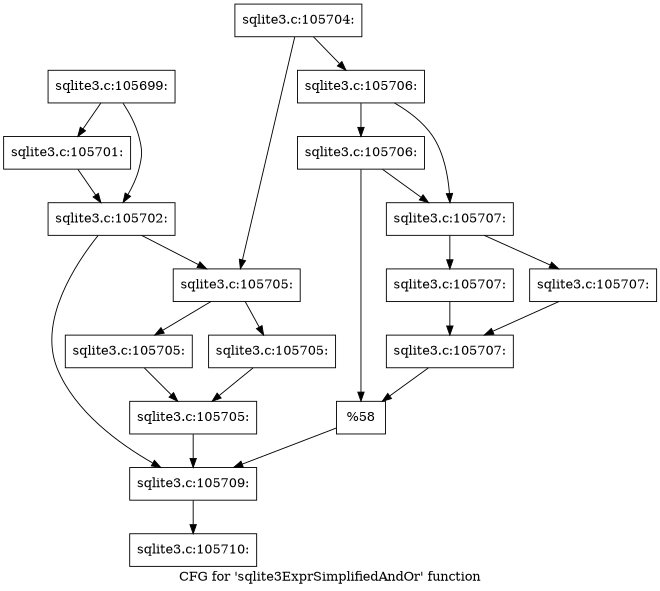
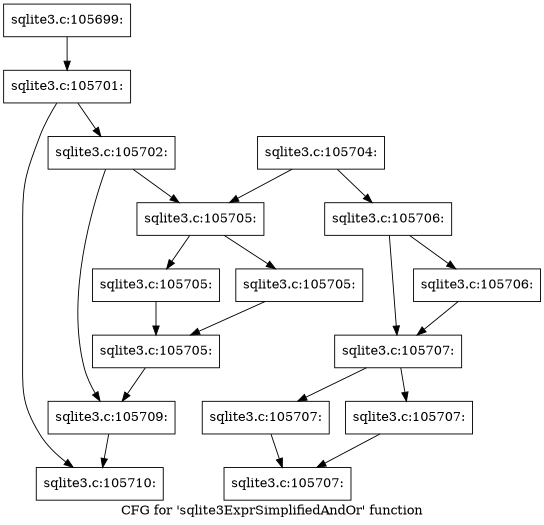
(141, 148) -> none
none -> (23, 286)
(361, 418) -> none
